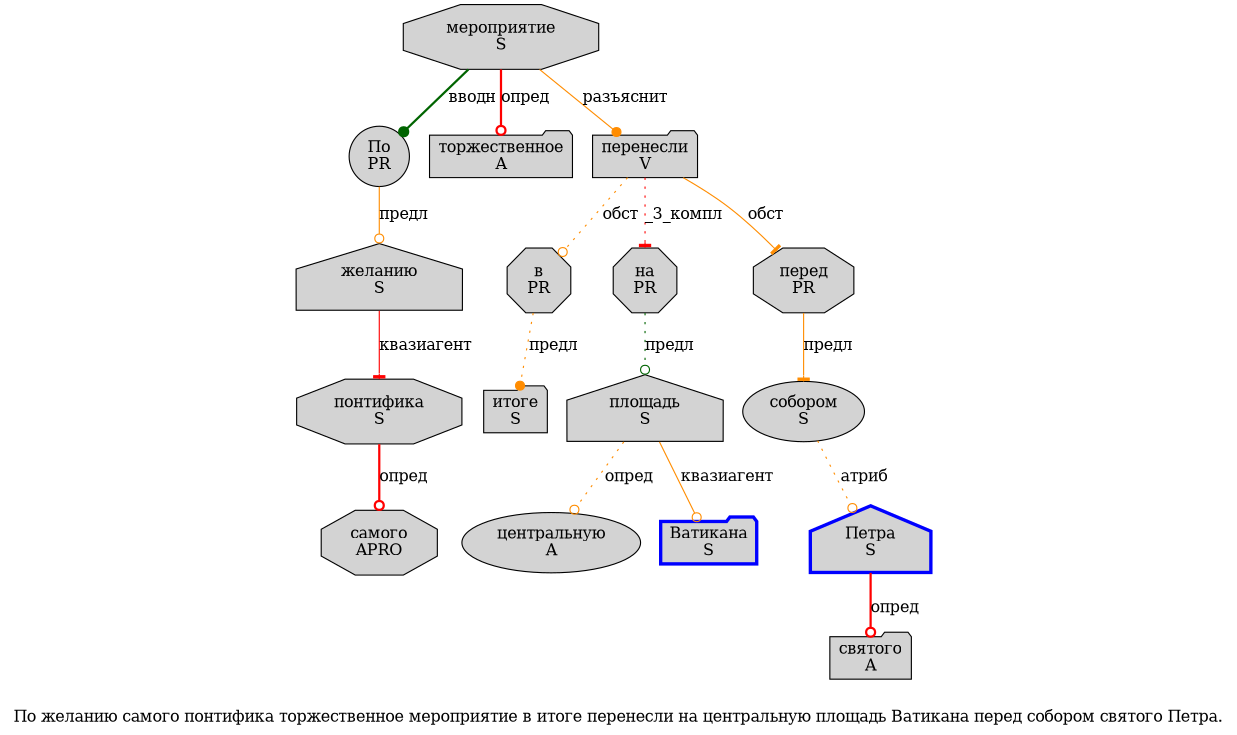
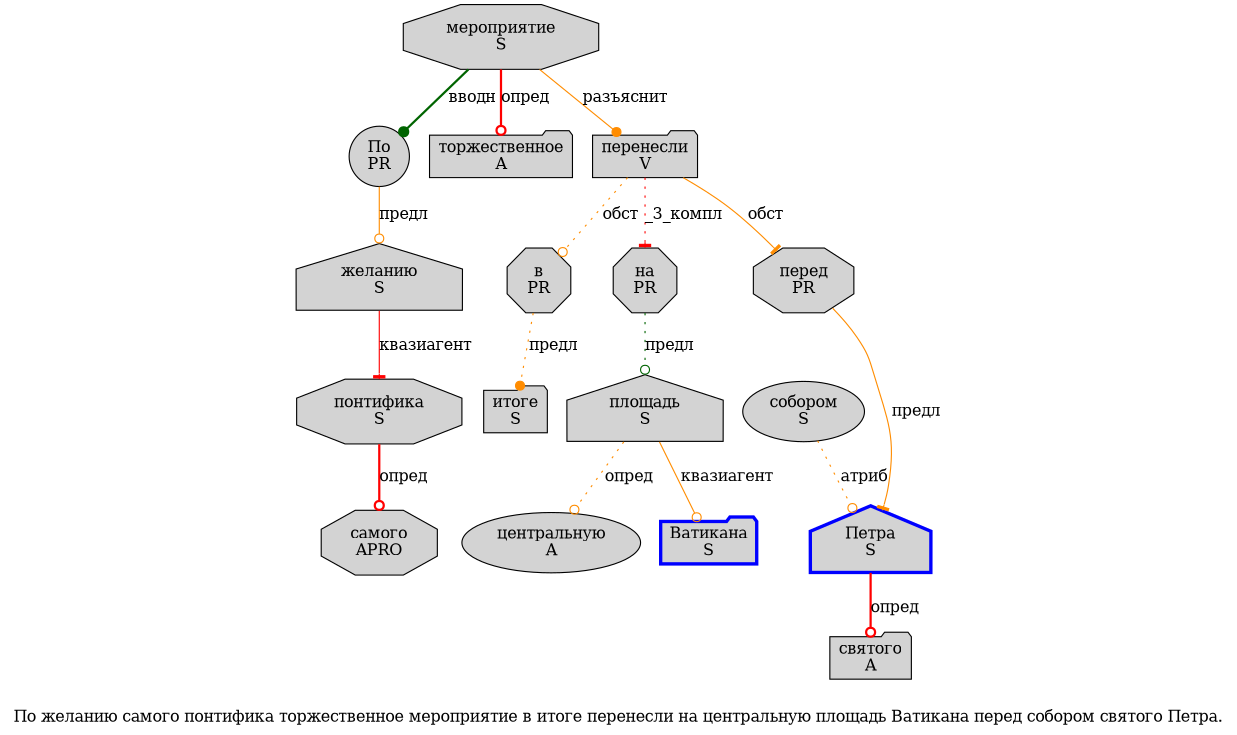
(804, 344) -> (882, 400)
